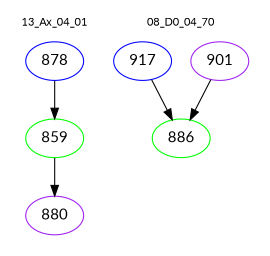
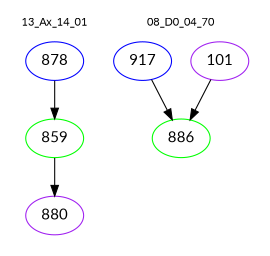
(55, 23) -> (55, 23)
(220, 61) -> (220, 61)
